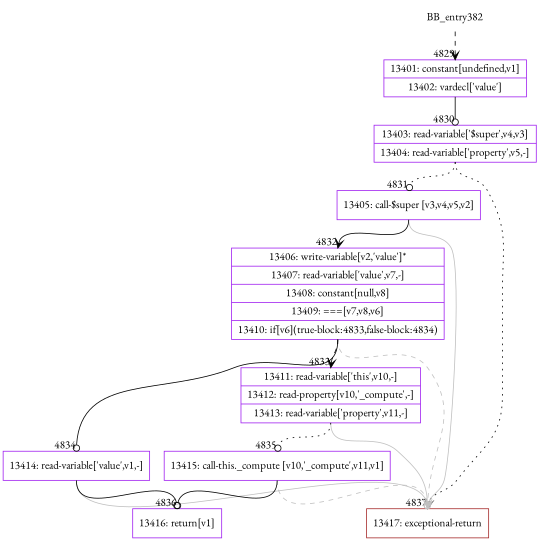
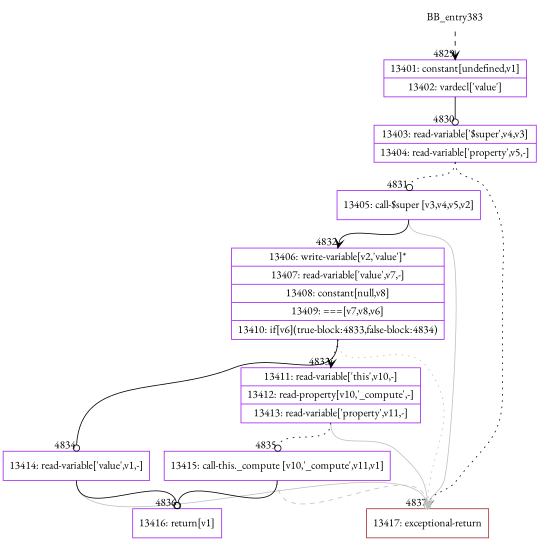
(455, 17) -> (455, 17)
(336, 350) -> (336, 350)
(436, 382) -> (436, 382)
